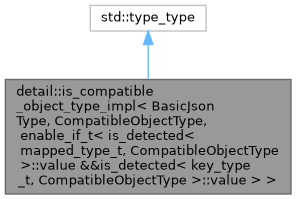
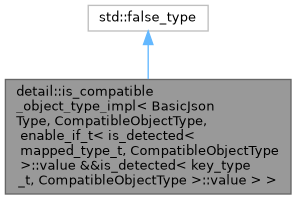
(148, 18) -> (148, 18)
